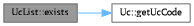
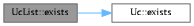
(151, 13) -> (151, 13)
